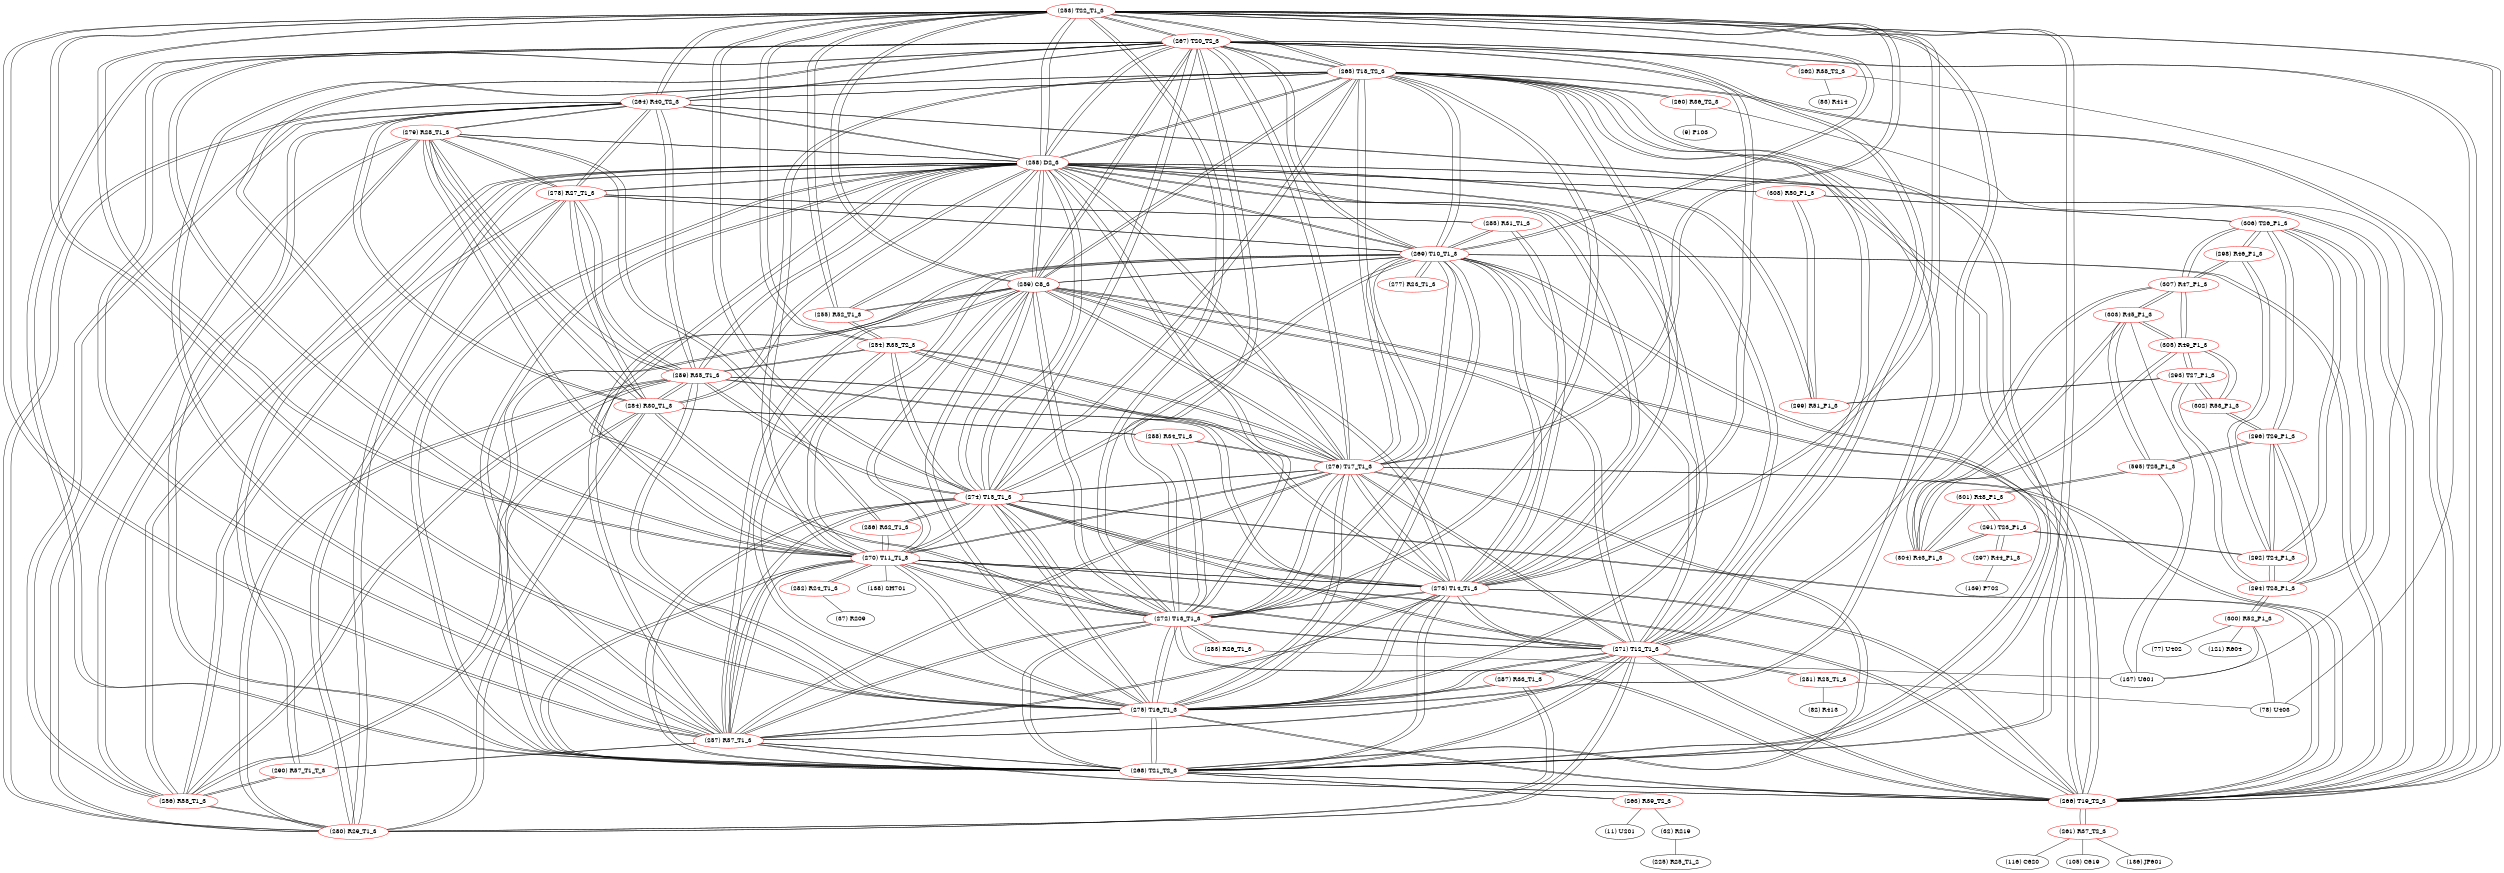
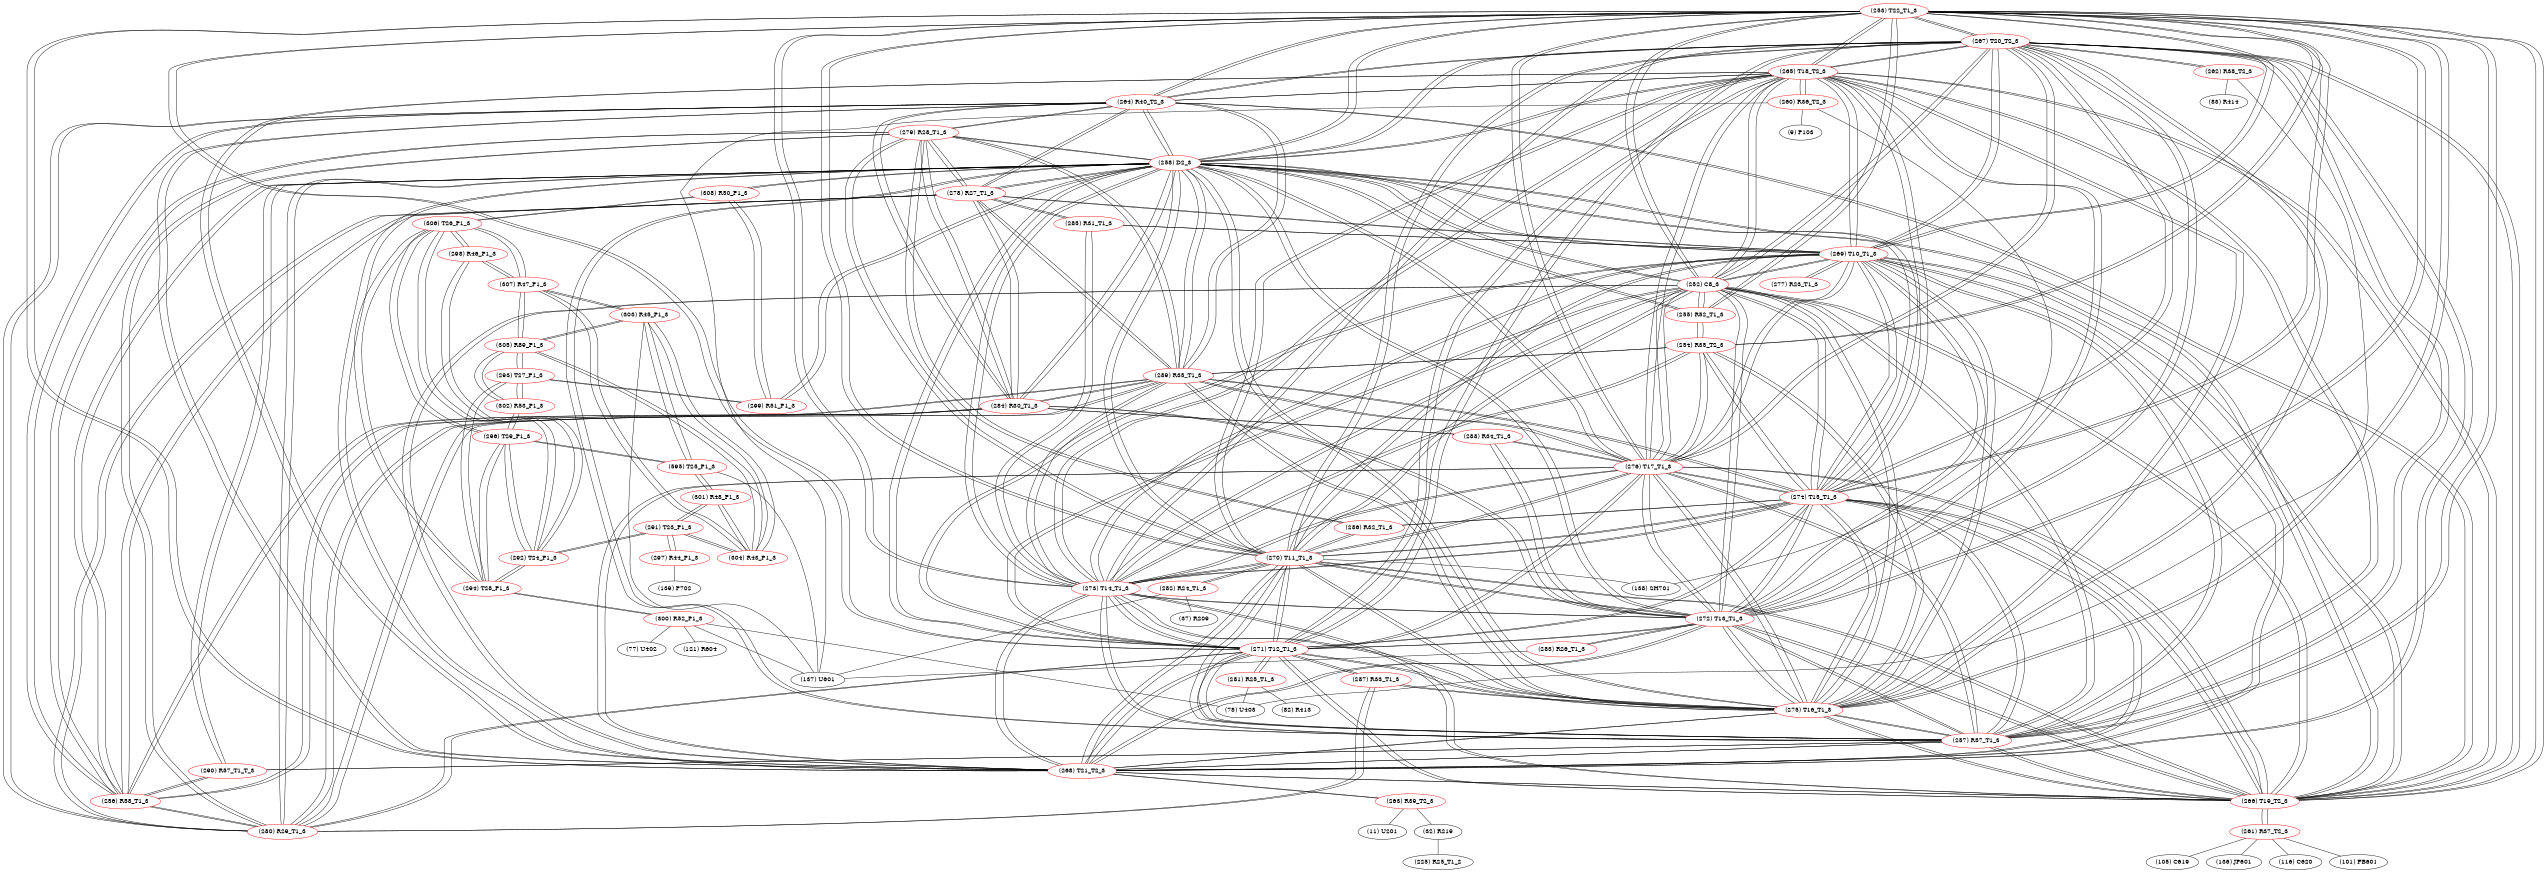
(1034, 285) -> (1703, 285)
(2184, 345) -> (520, 345)
none -> (2043, 387)
none -> (991, 636)
none -> (2359, 862)
